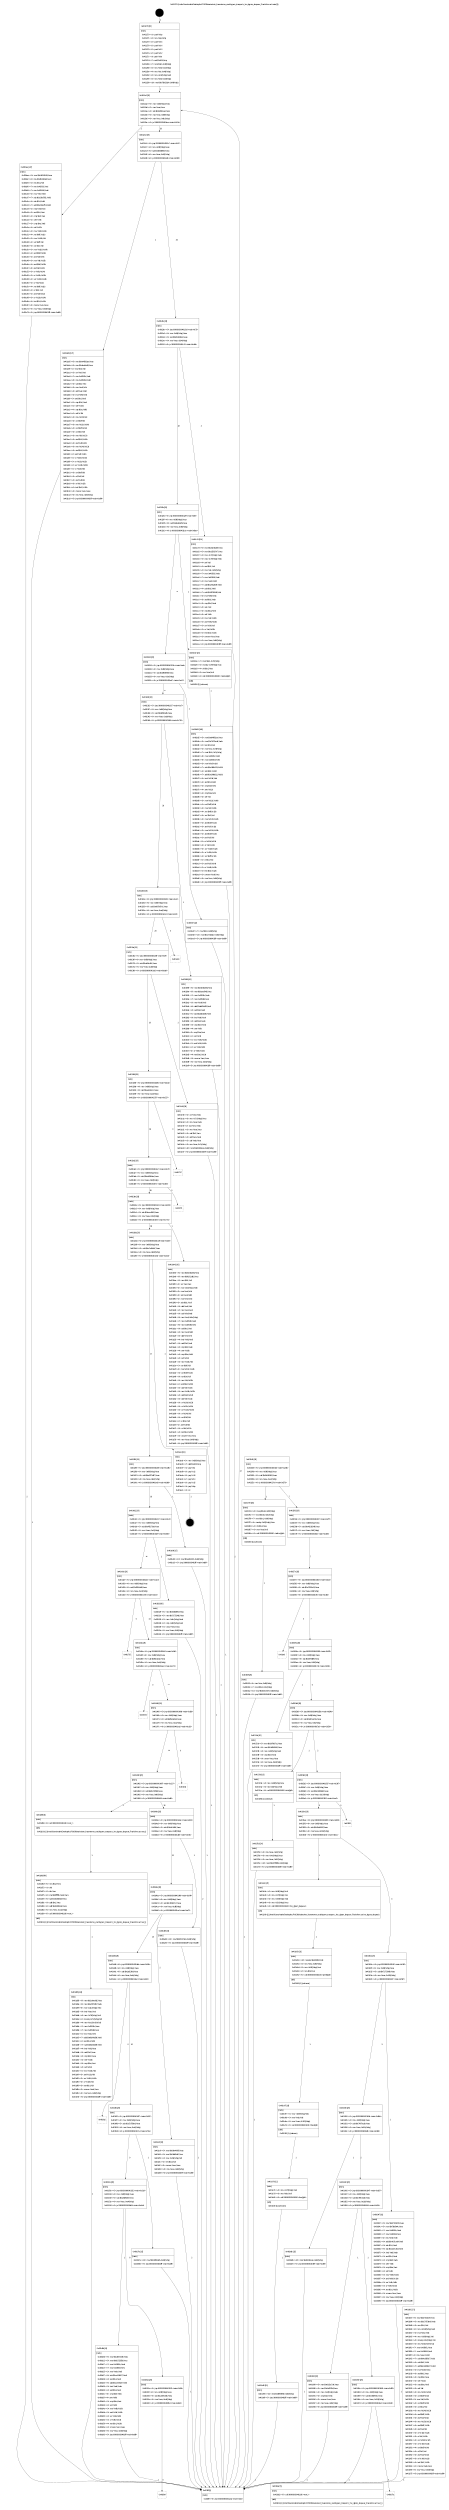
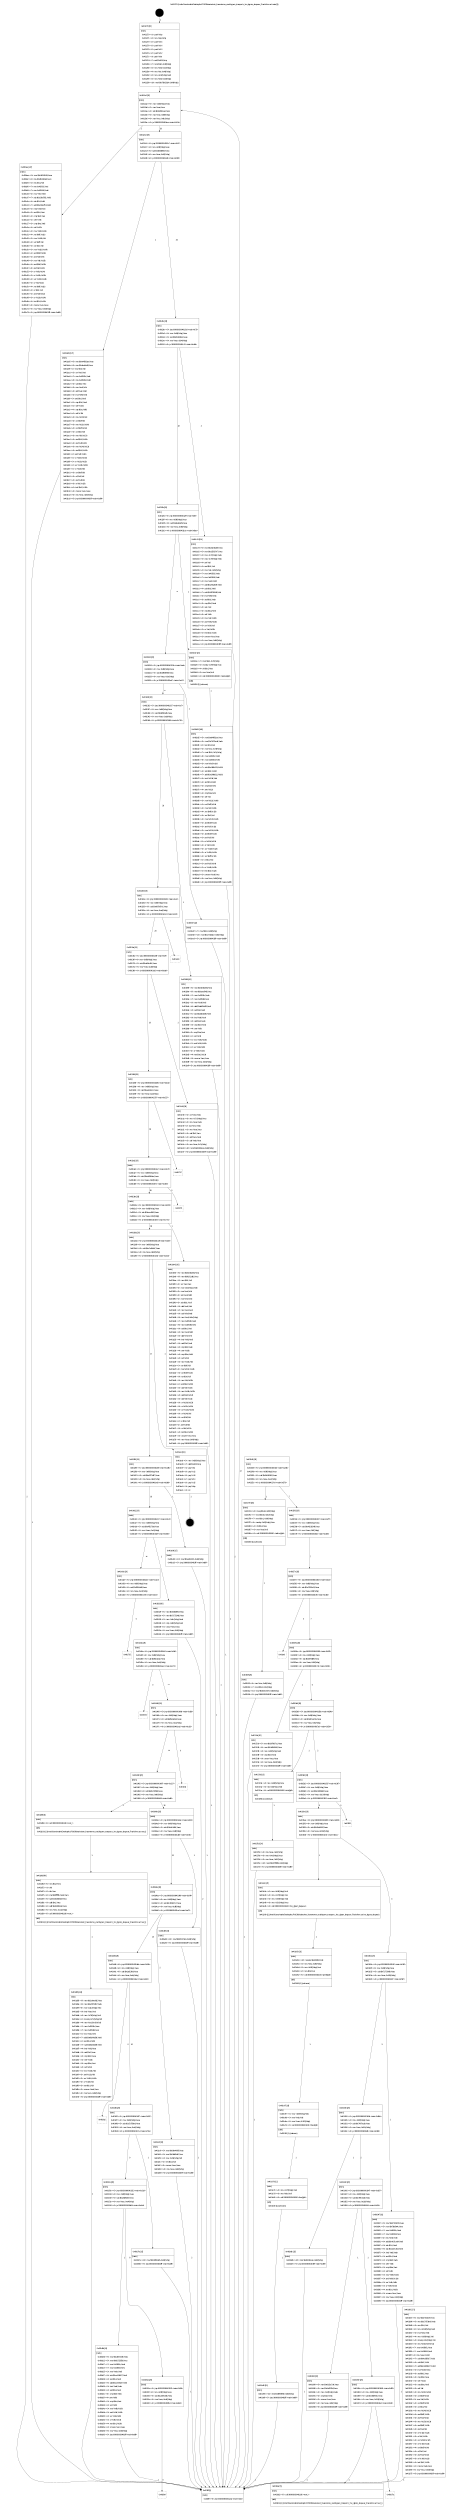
(143, 1619) -> none
